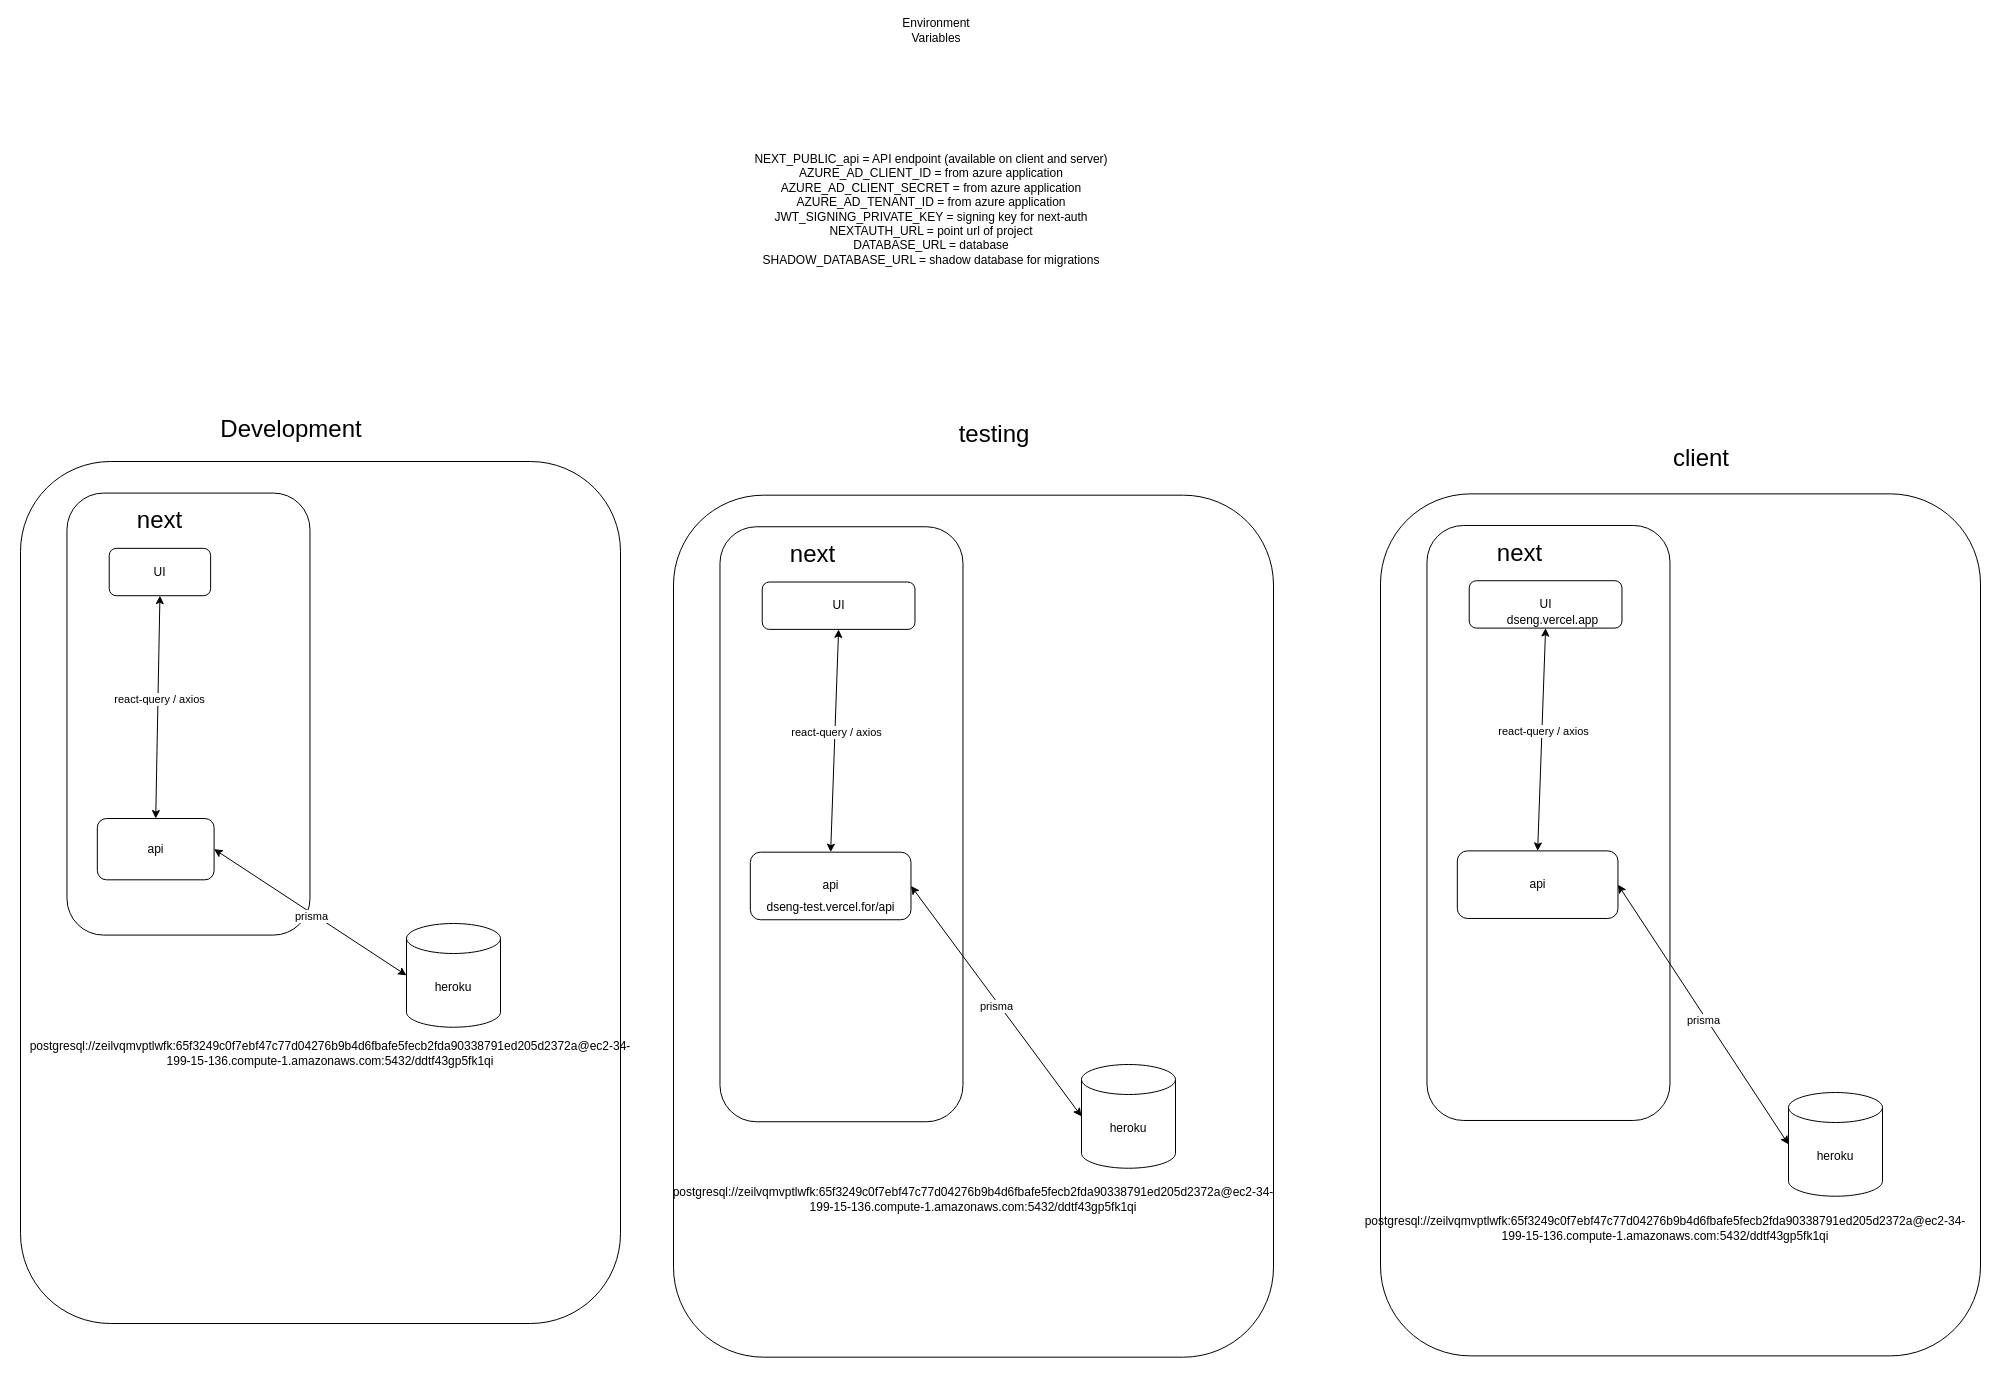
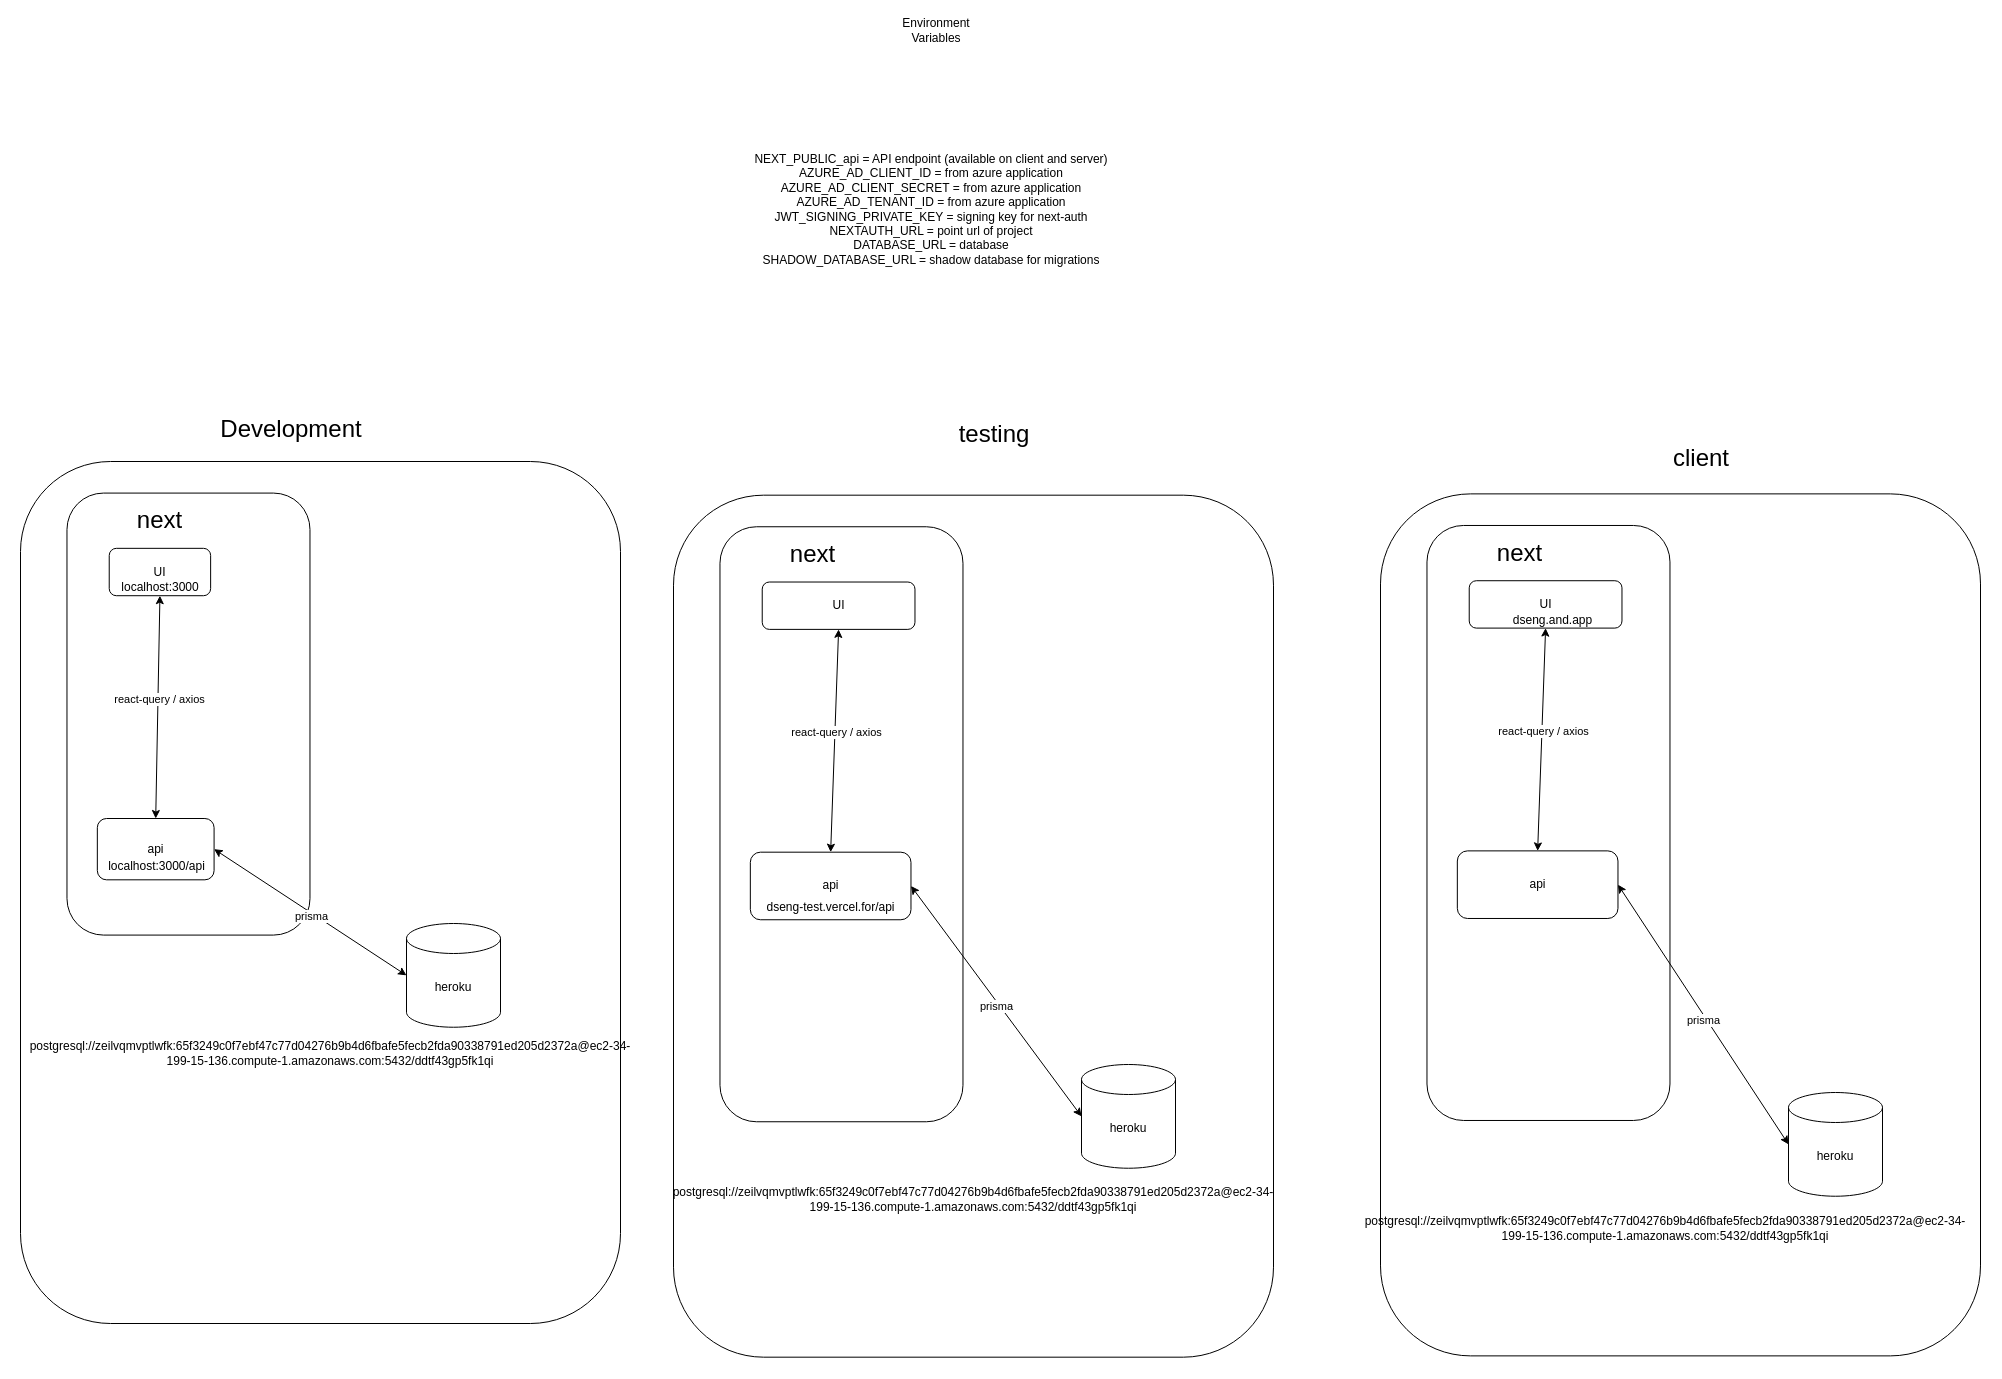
none -> (160, 588)
(1553, 621) -> (1553, 621)
none -> (156, 866)
